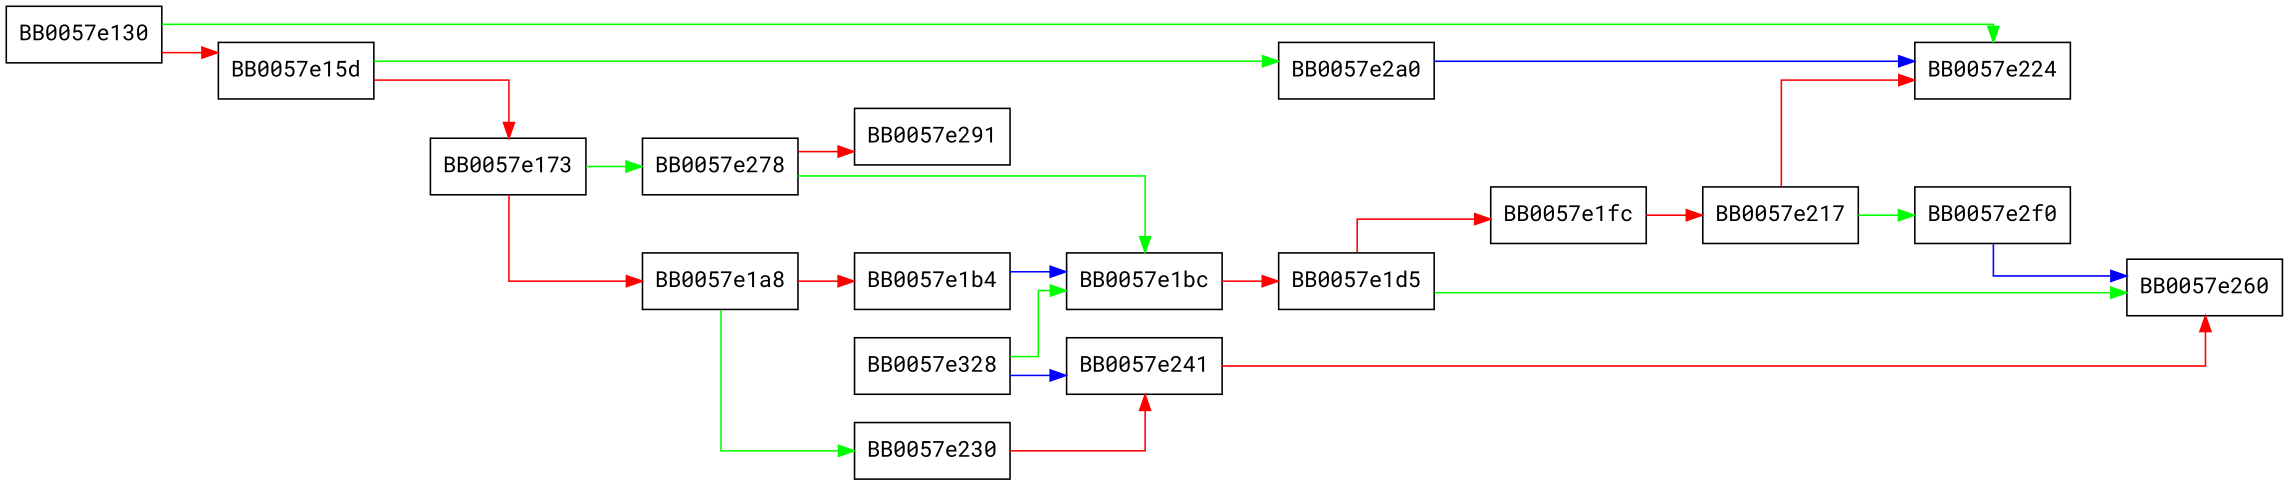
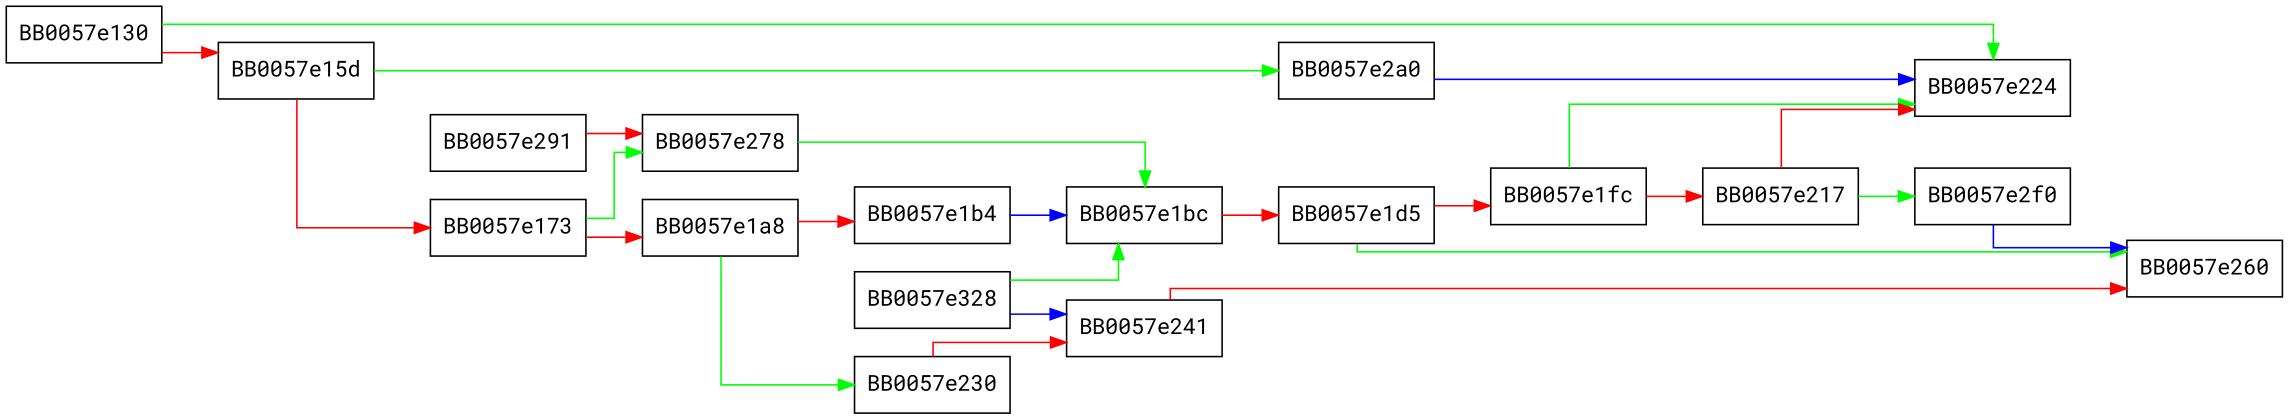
none -> (1702, 104)
(818, 152) -> (606, 134)
